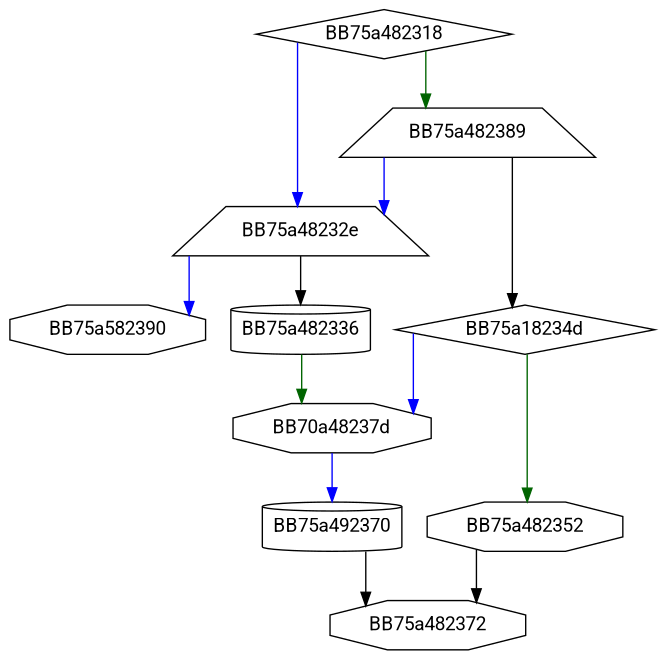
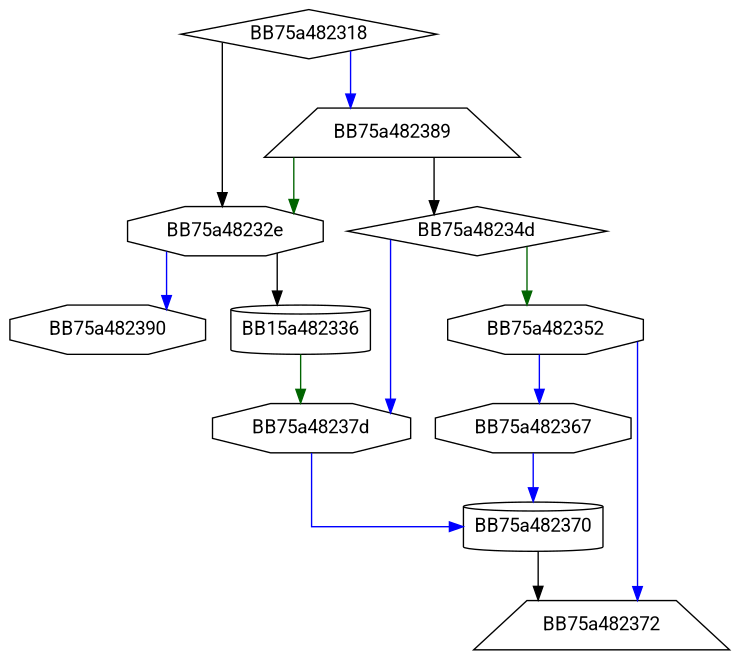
(426, 72) -> (351, 72)
(298, 118) -> (222, 118)
(384, 179) -> (294, 179)
(301, 231) -> (225, 231)
(108, 330) -> (108, 330)
(301, 330) -> (301, 330)
(525, 330) -> (477, 231)
(332, 428) -> (312, 428)
none -> (533, 428)
(332, 527) -> (533, 527)
(476, 569) -> (638, 464)
(428, 625) -> (602, 625)
